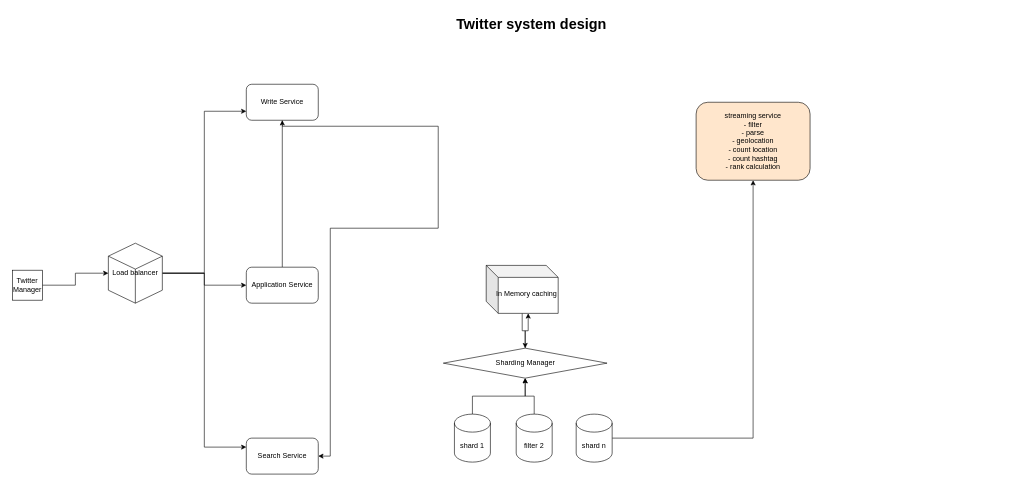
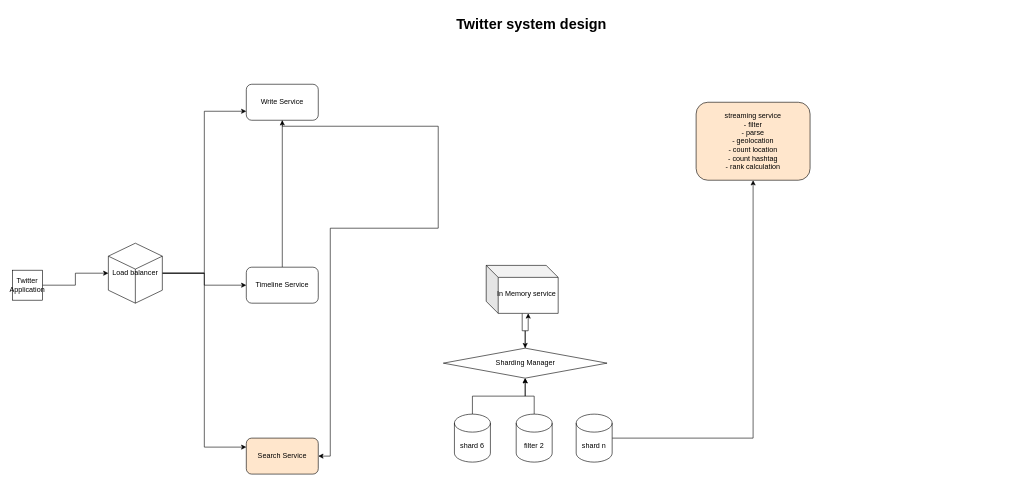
(27, 285) -> (27, 285)
(282, 285) -> (282, 285)
(527, 294) -> (527, 294)
(473, 446) -> (473, 446)
(282, 456) -> (282, 456)
